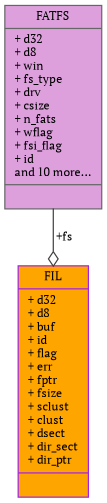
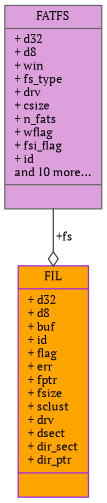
(46, 420) -> (41, 420)
